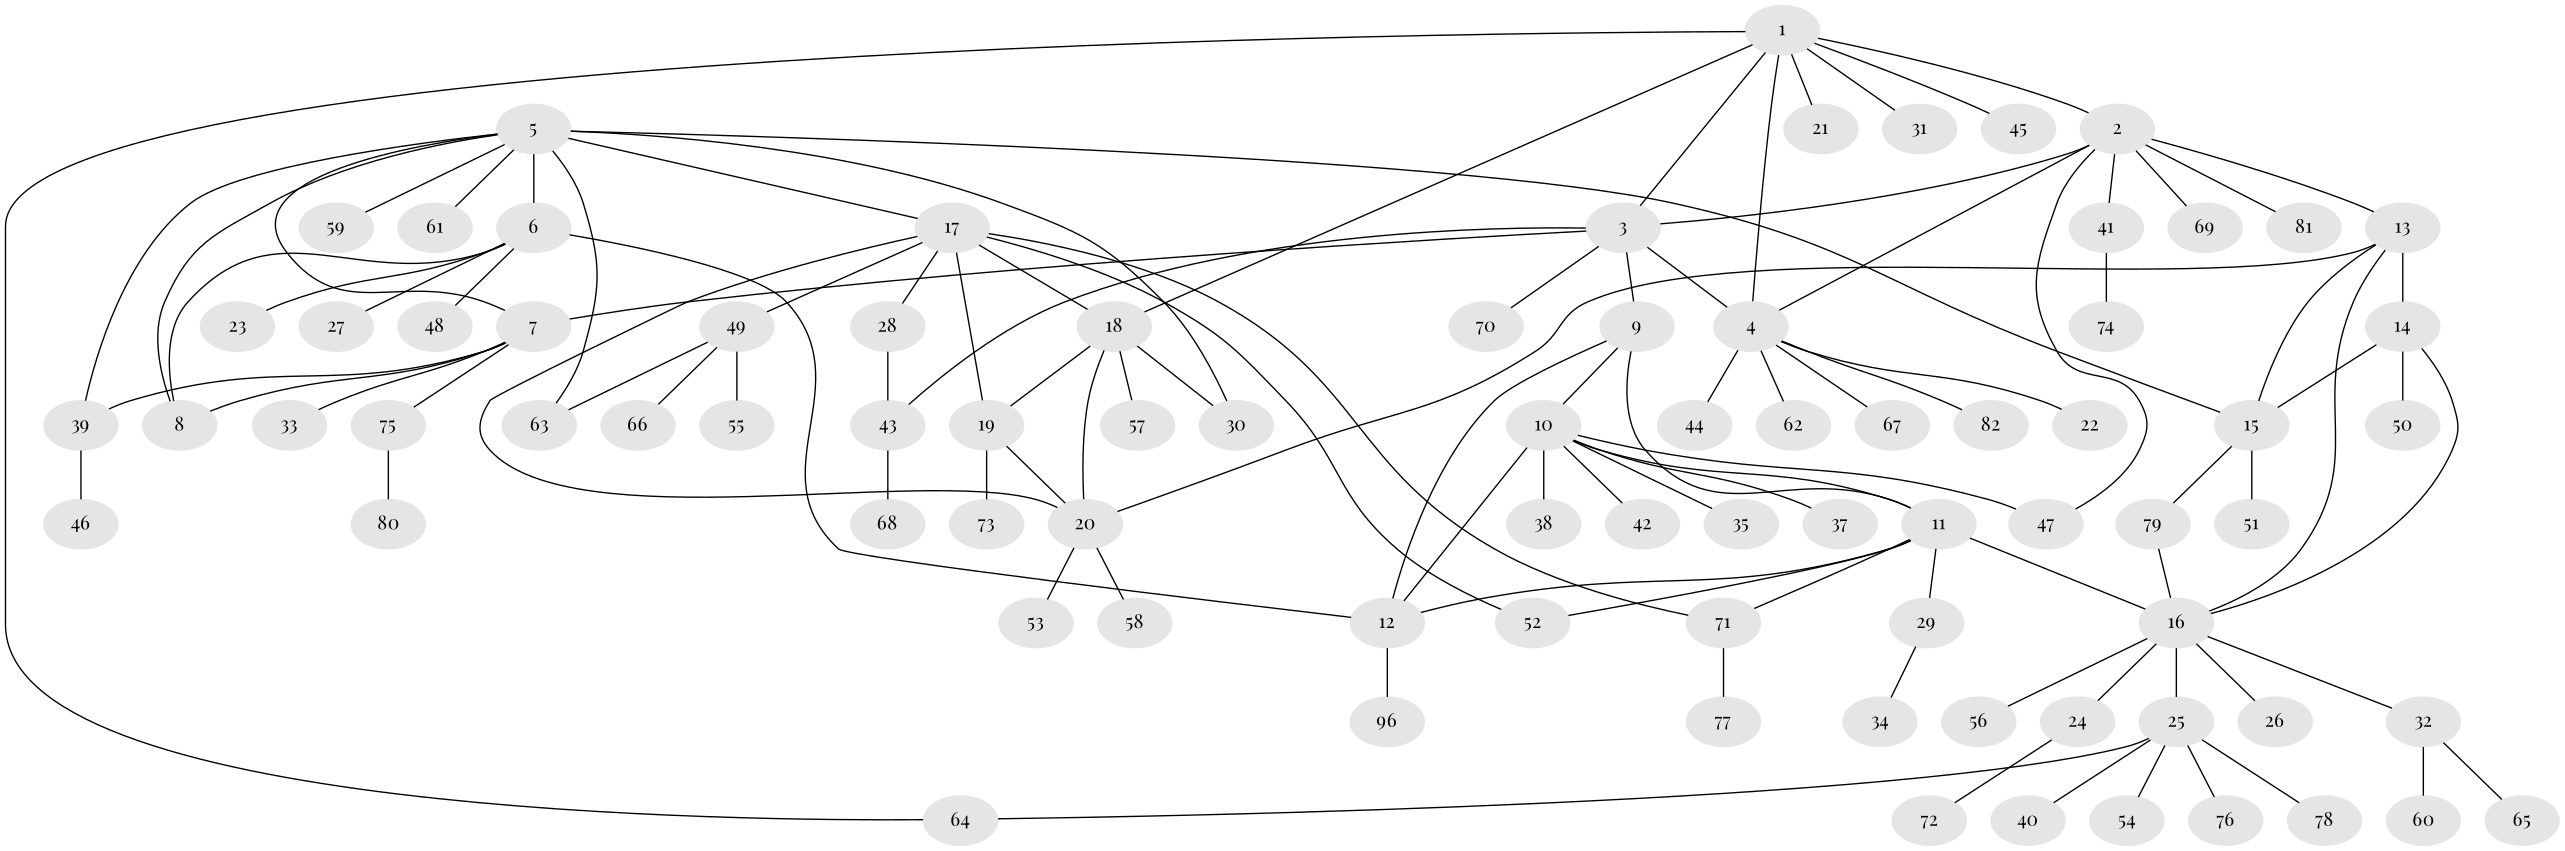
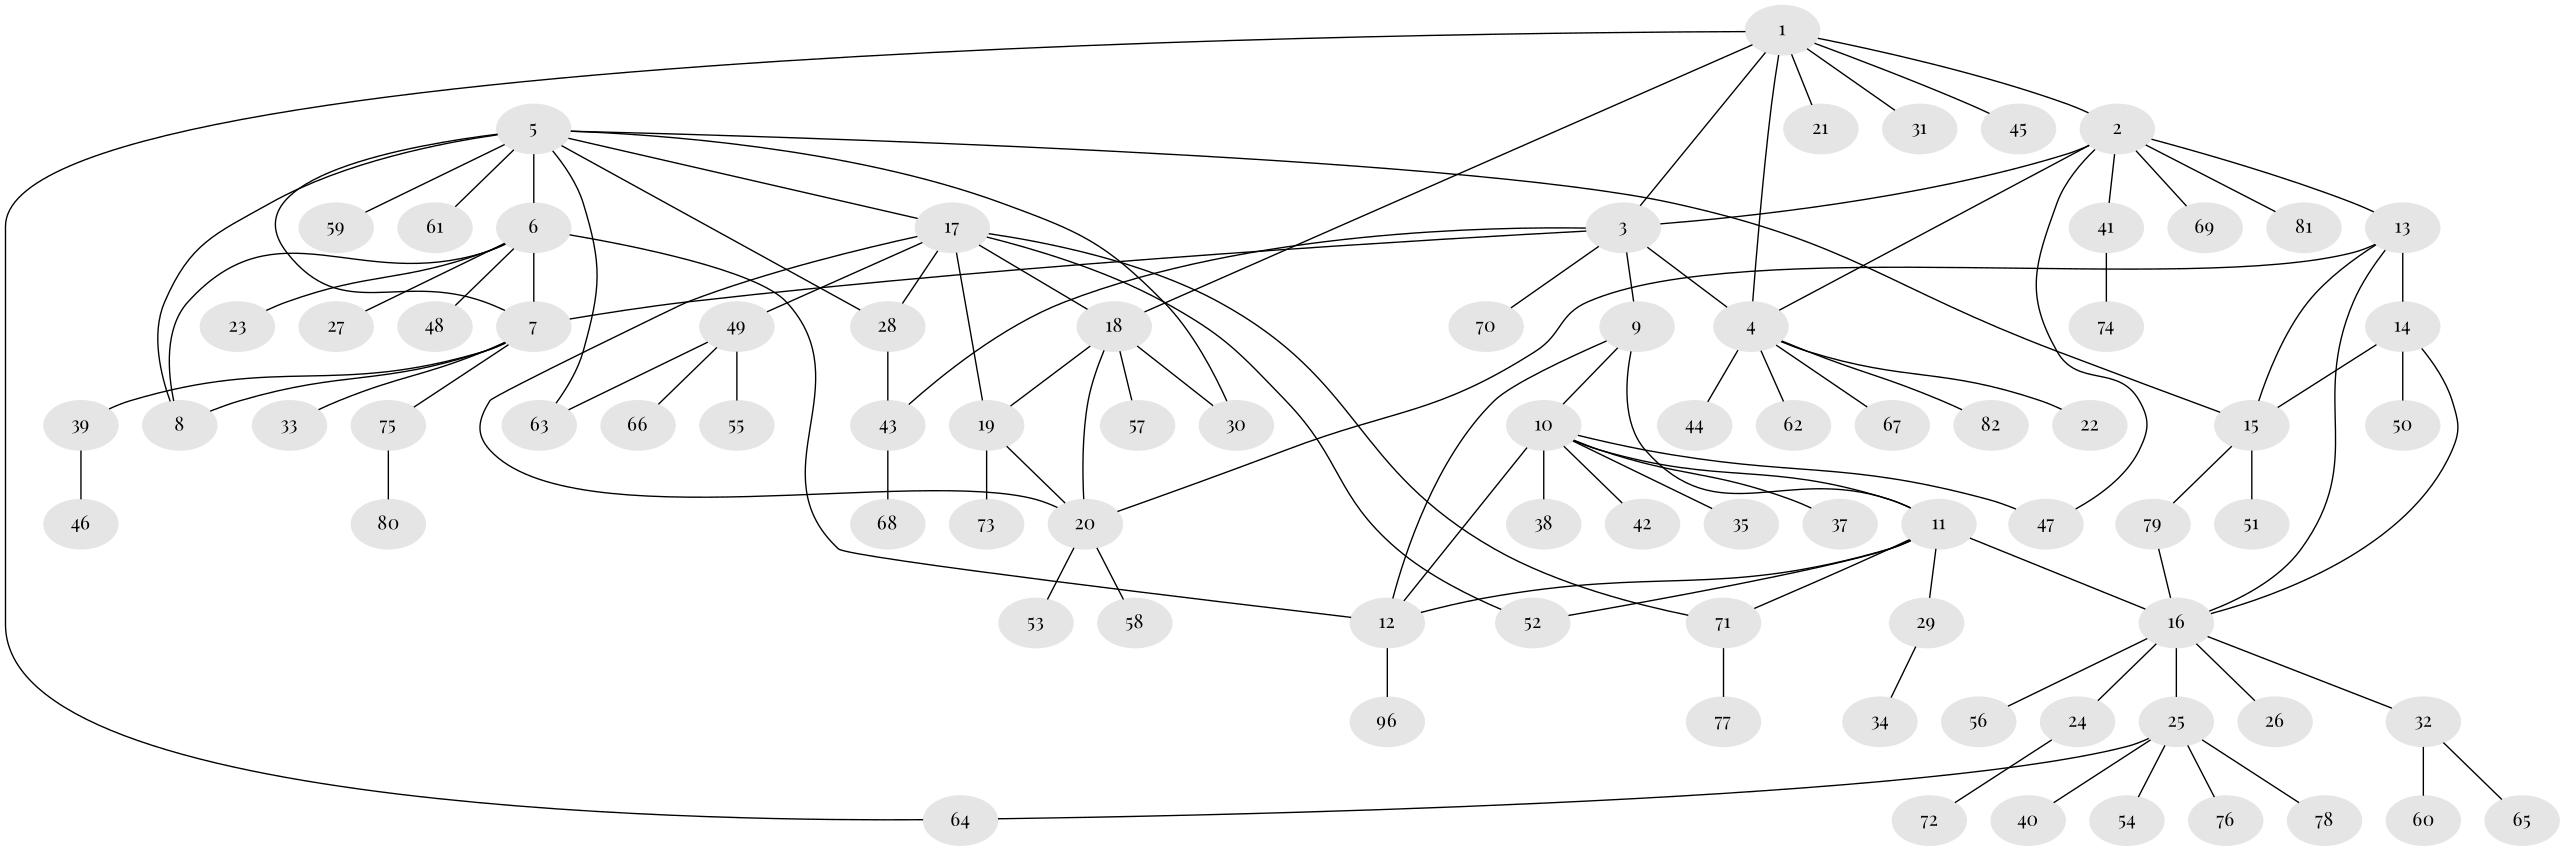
(230, 184) -> (711, 228)
none -> (534, 277)
